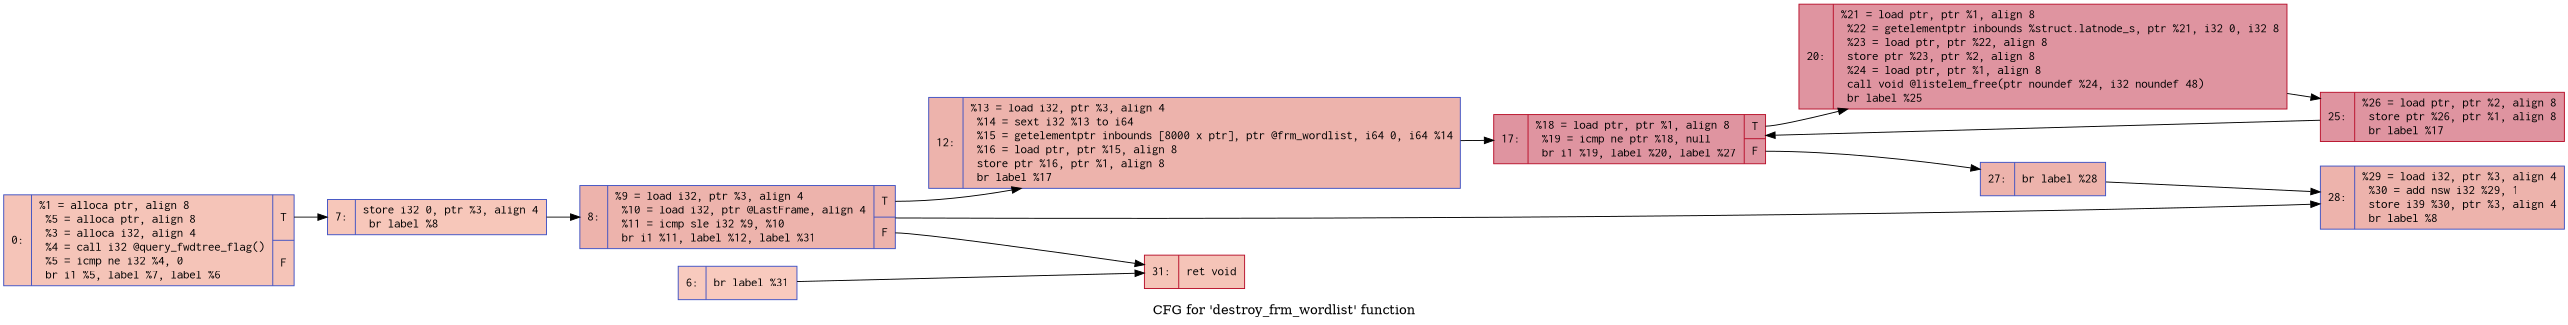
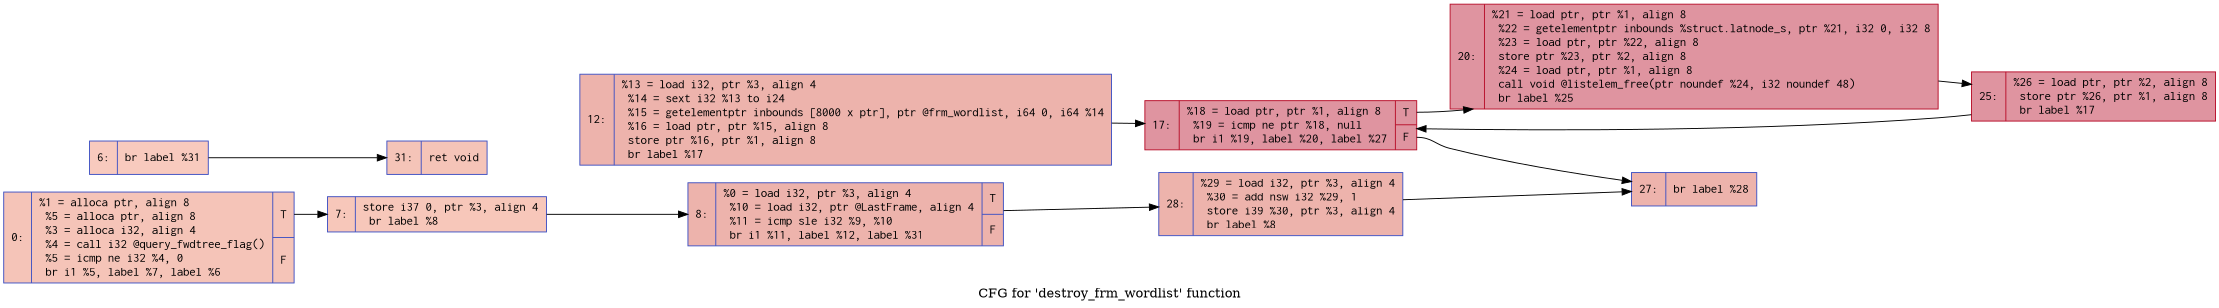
(1052, 122) -> (703, 98)
(2208, 187) -> (1512, 196)
(709, 196) -> (817, 193)
(954, 198) -> none
(451, 210) -> (451, 207)
(1015, 247) -> none
(1195, 272) -> (437, 158)
